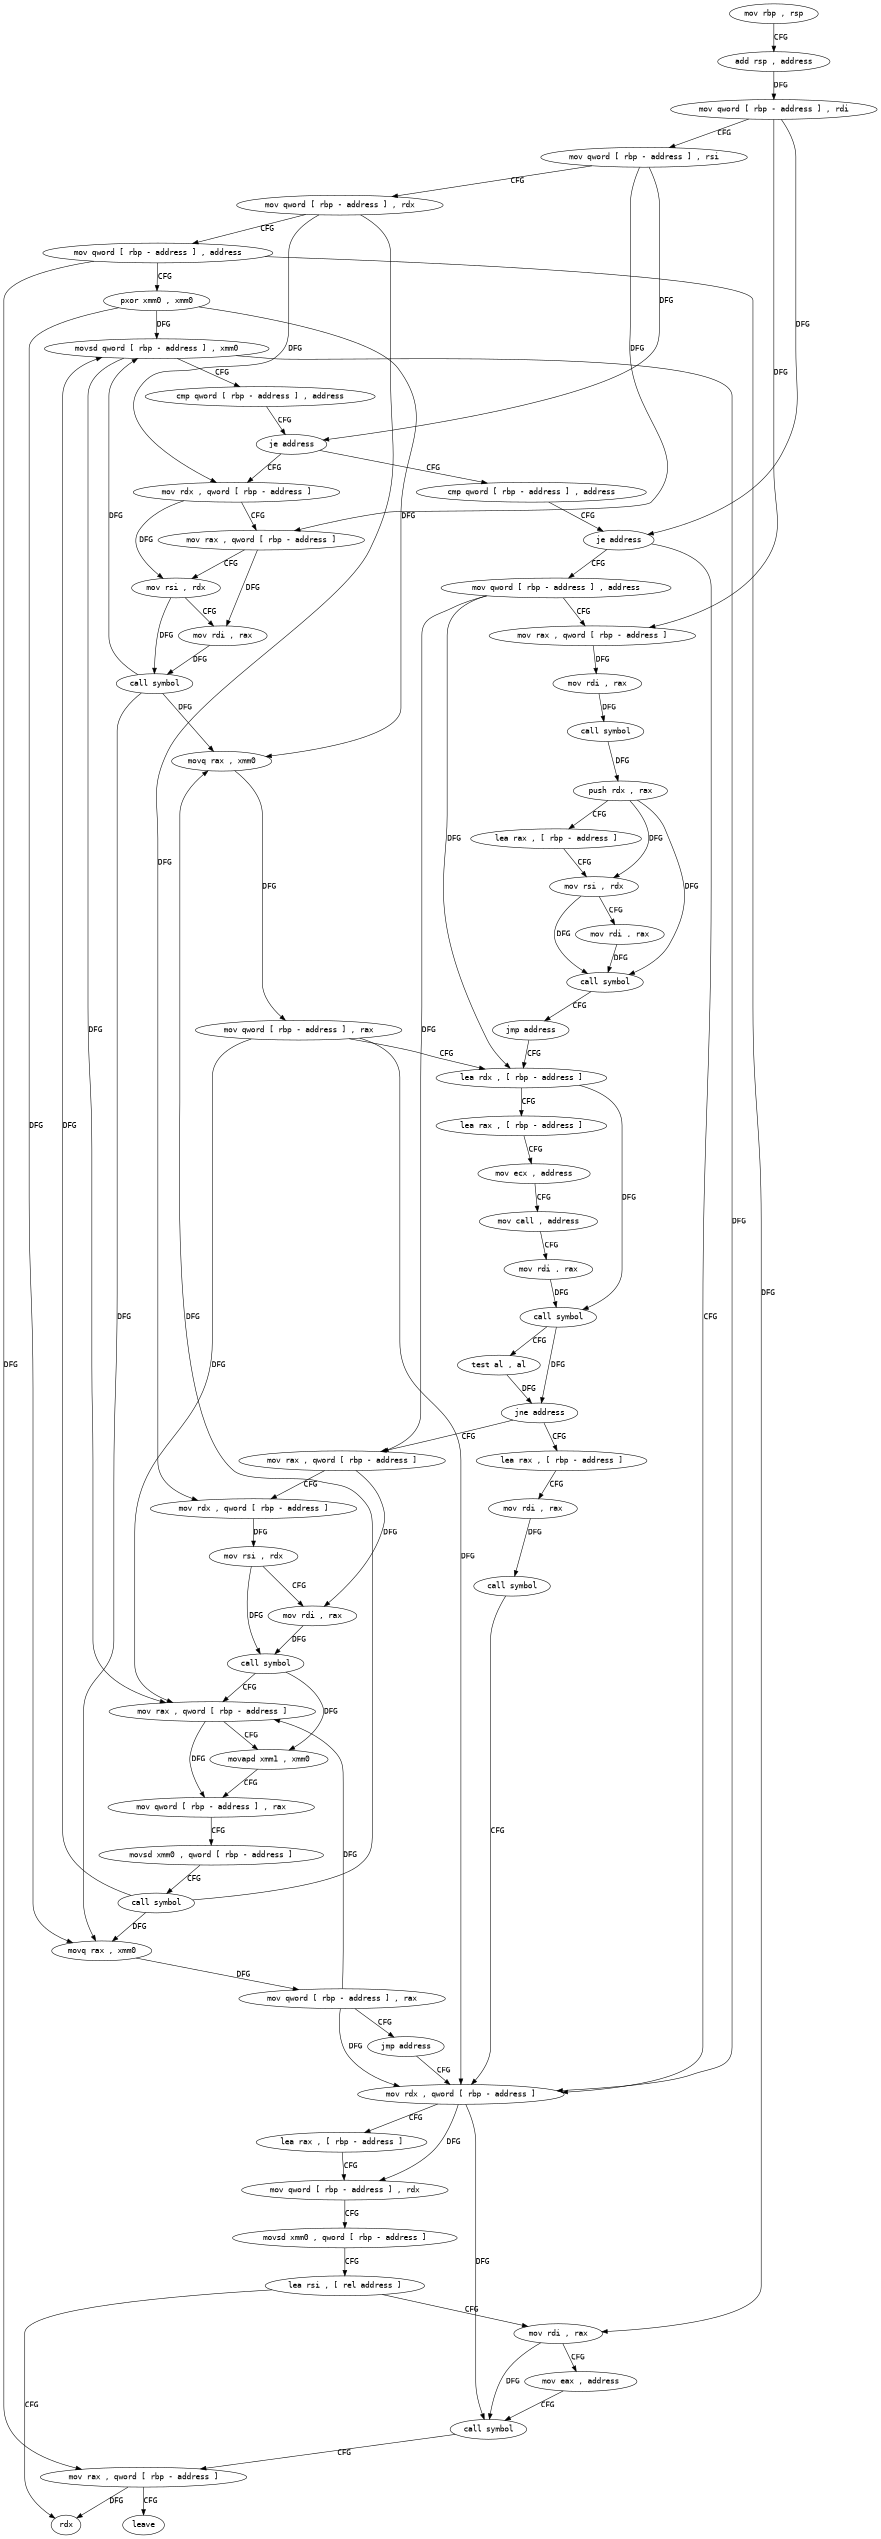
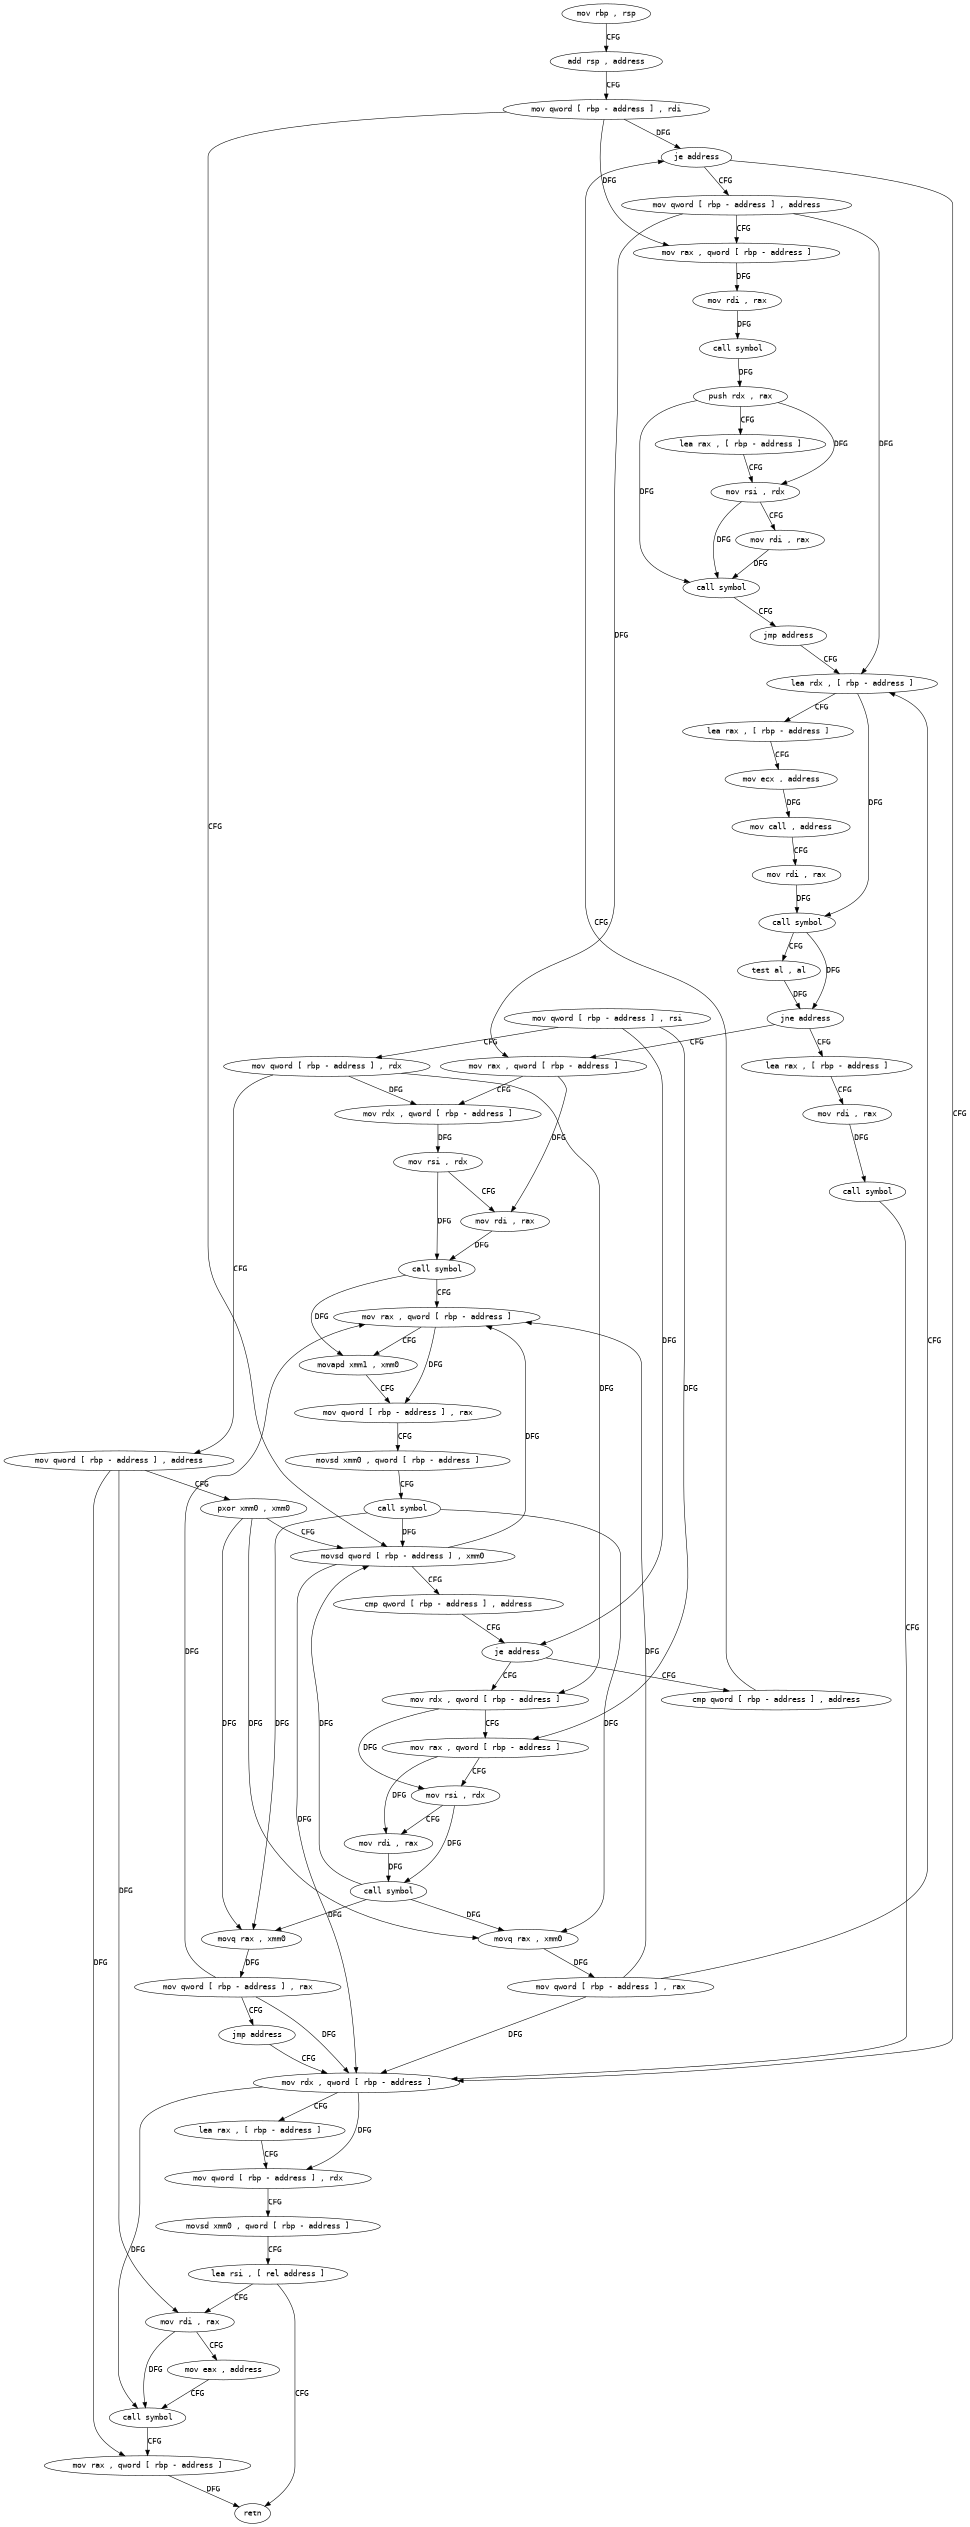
(781, 86) -> (613, 86)
(712, 132) -> (208, 730)
(164, 325) -> (308, 1533)
(544, 1198) -> (794, 803)
(66, 2525) -> (253, 2514)
(144, 2525) -> none
